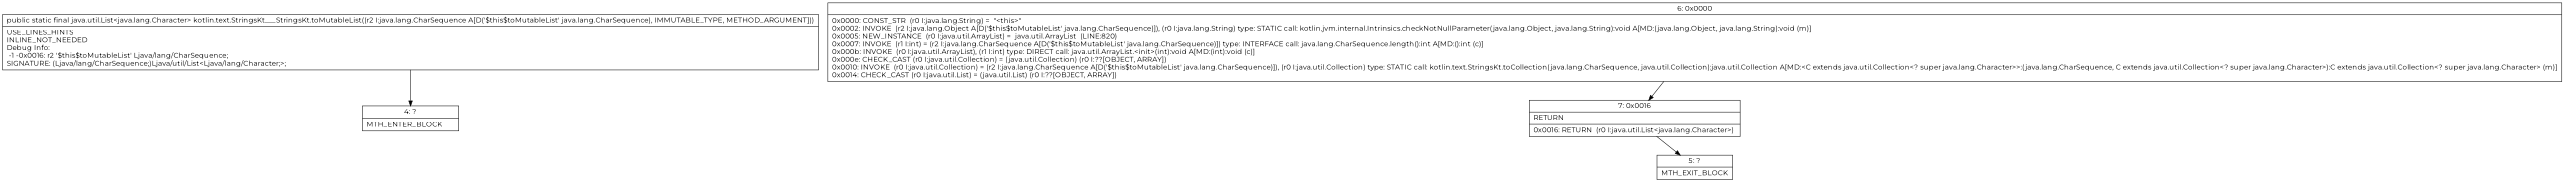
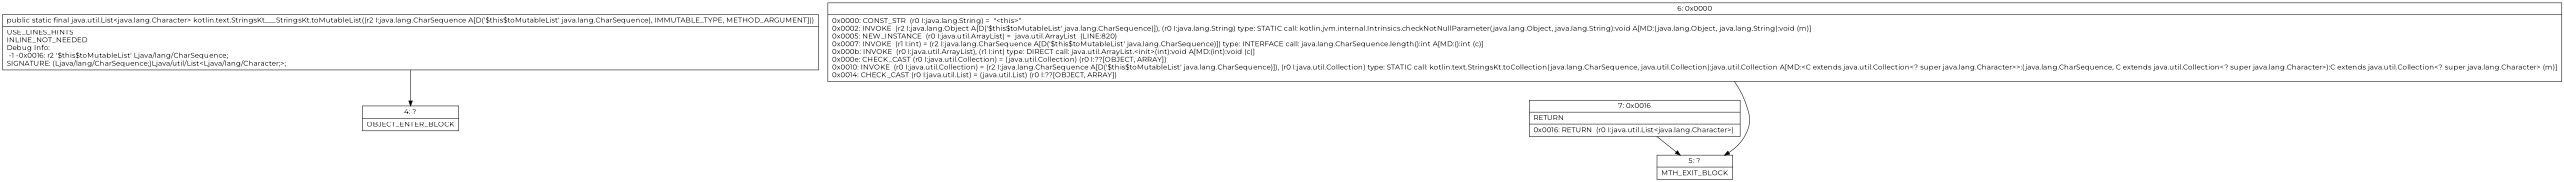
(1658, 89) -> (1750, 119)
(405, 124) -> (411, 124)
